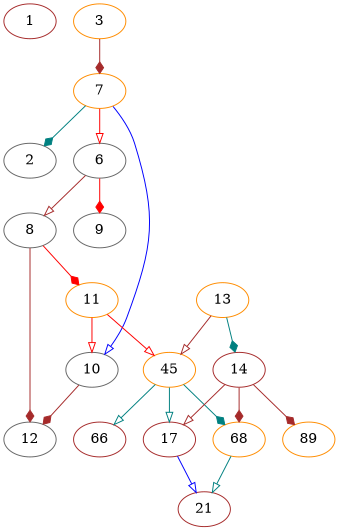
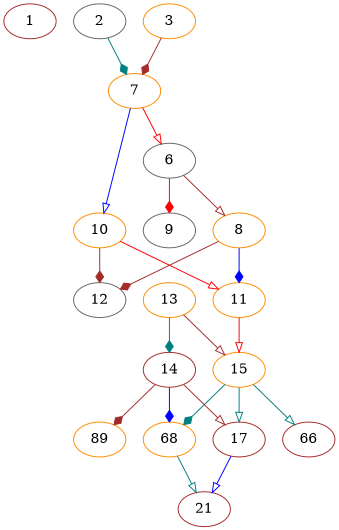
(69, 122) -> (114, 51)
(30, 230) -> (239, 230)
(57, 261) -> (239, 260)
(92, 330) -> (163, 262)
(92, 370) -> (100, 230)
(169, 370) -> (239, 370)
(239, 399) -> (169, 399)
